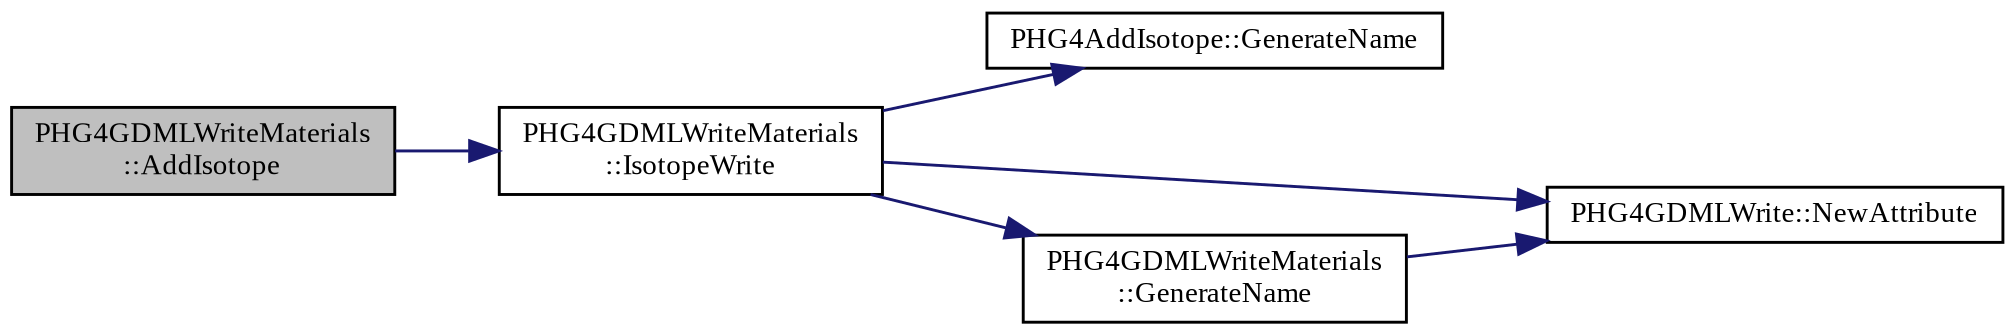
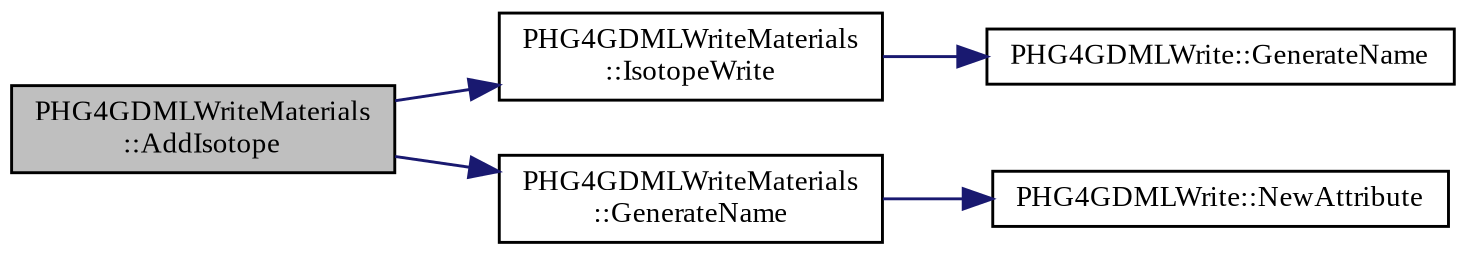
(1215, 41) -> (1221, 57)
(1200, 181) -> none
(938, 211) -> (432, 162)
